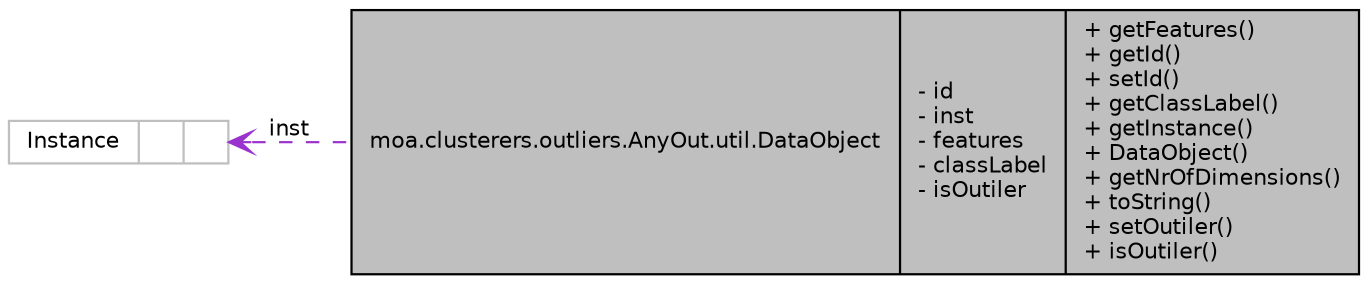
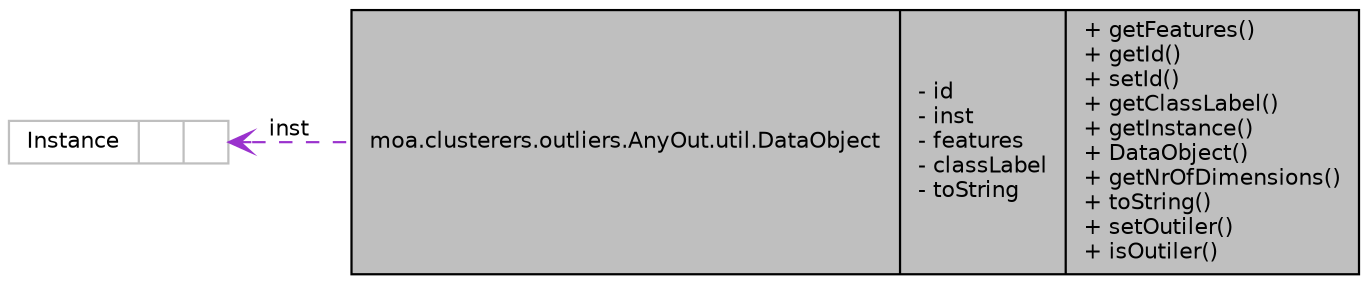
(973, 190) -> (969, 190)
